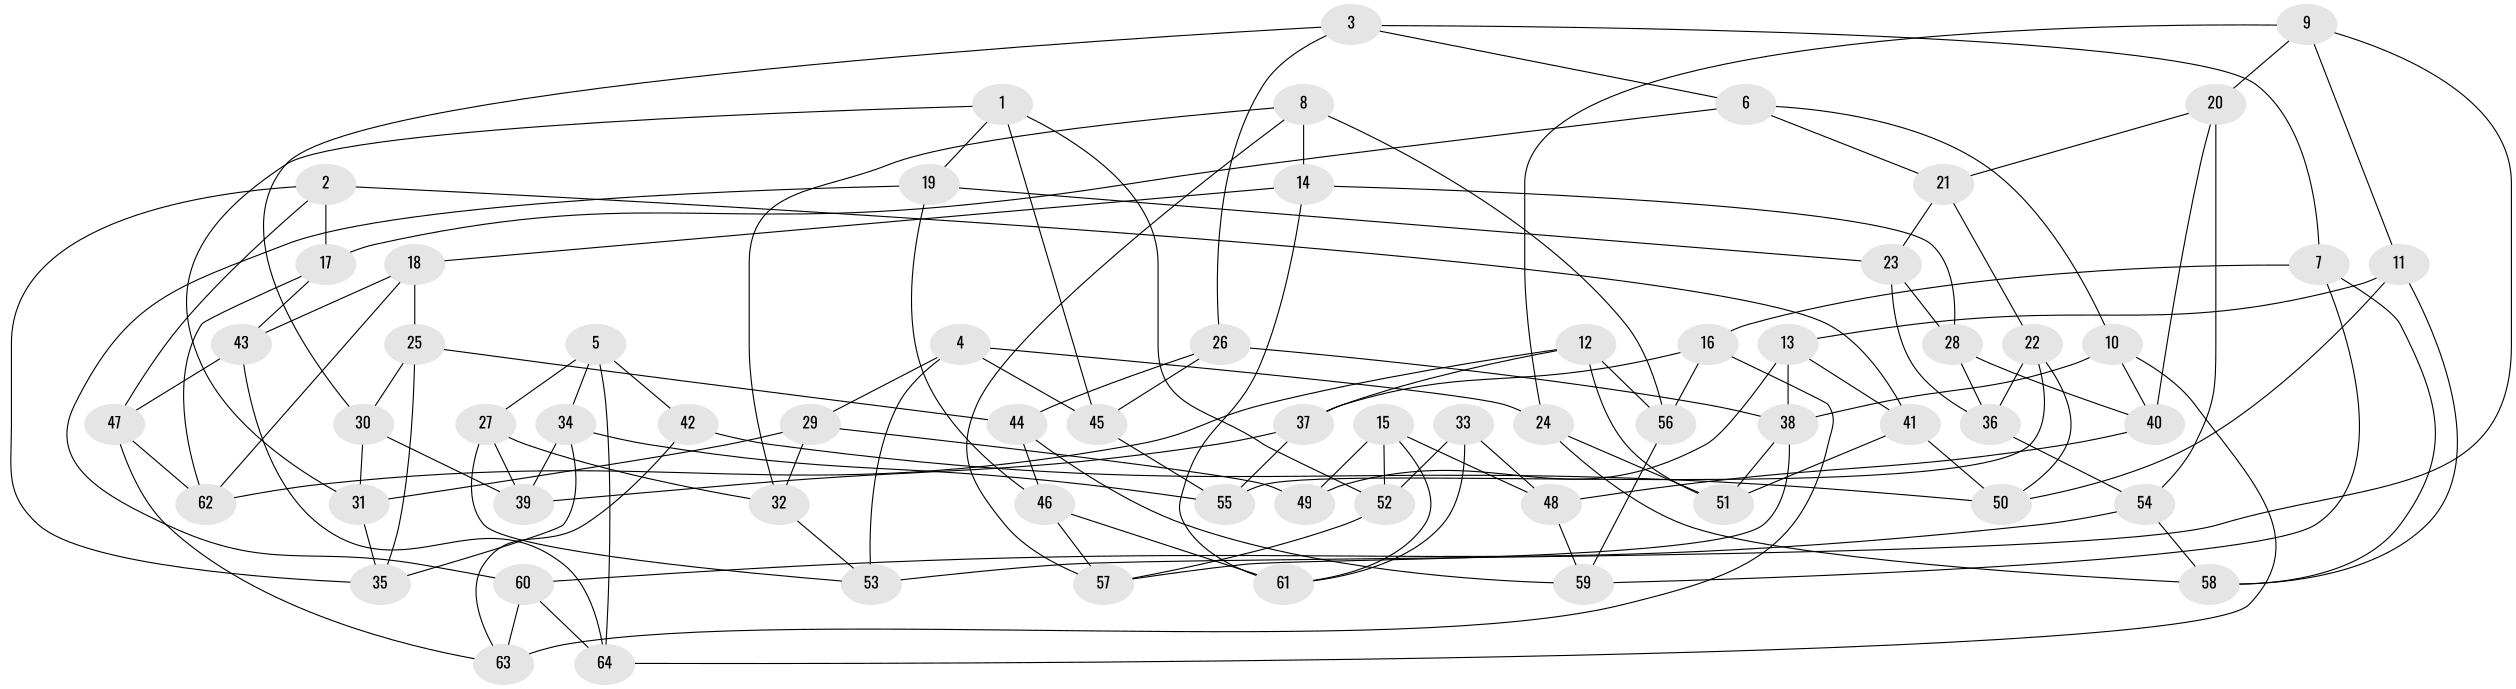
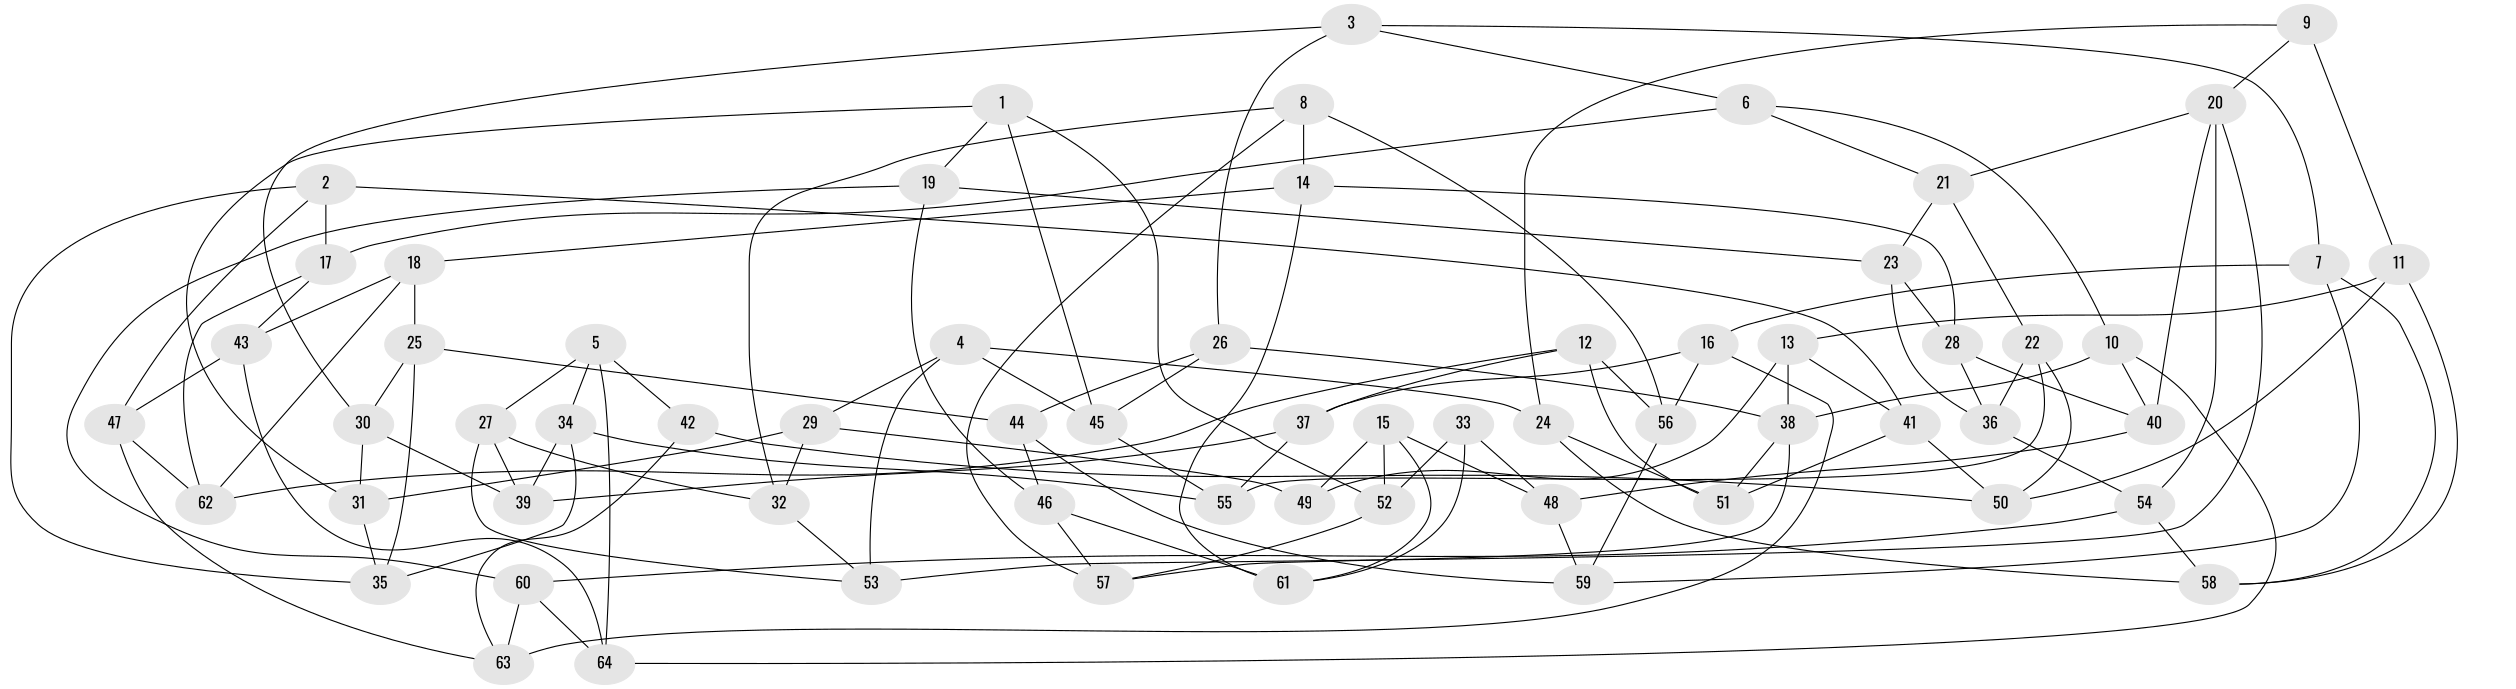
(1954, 547) -> (1886, 549)
